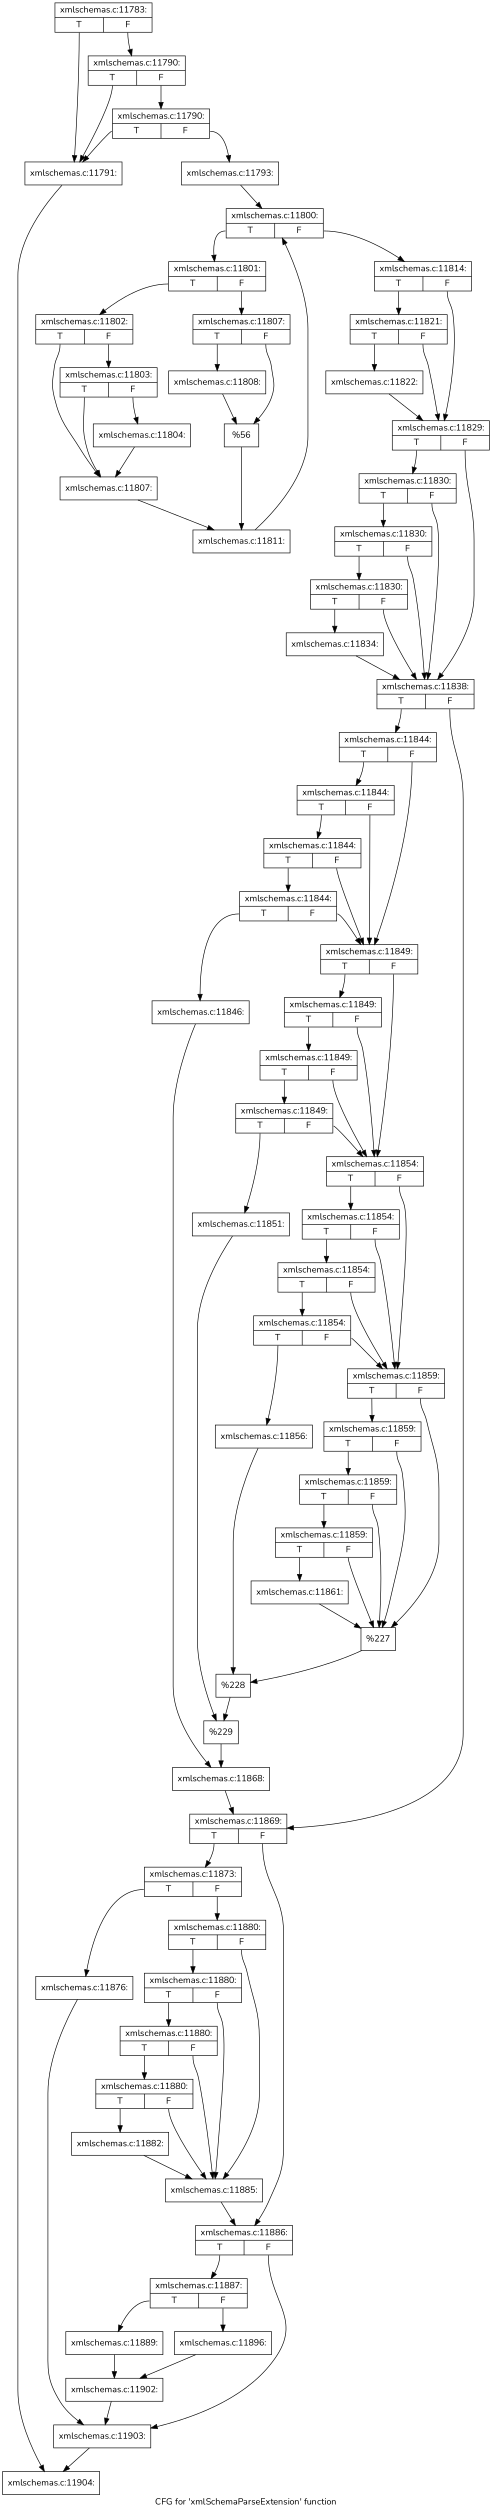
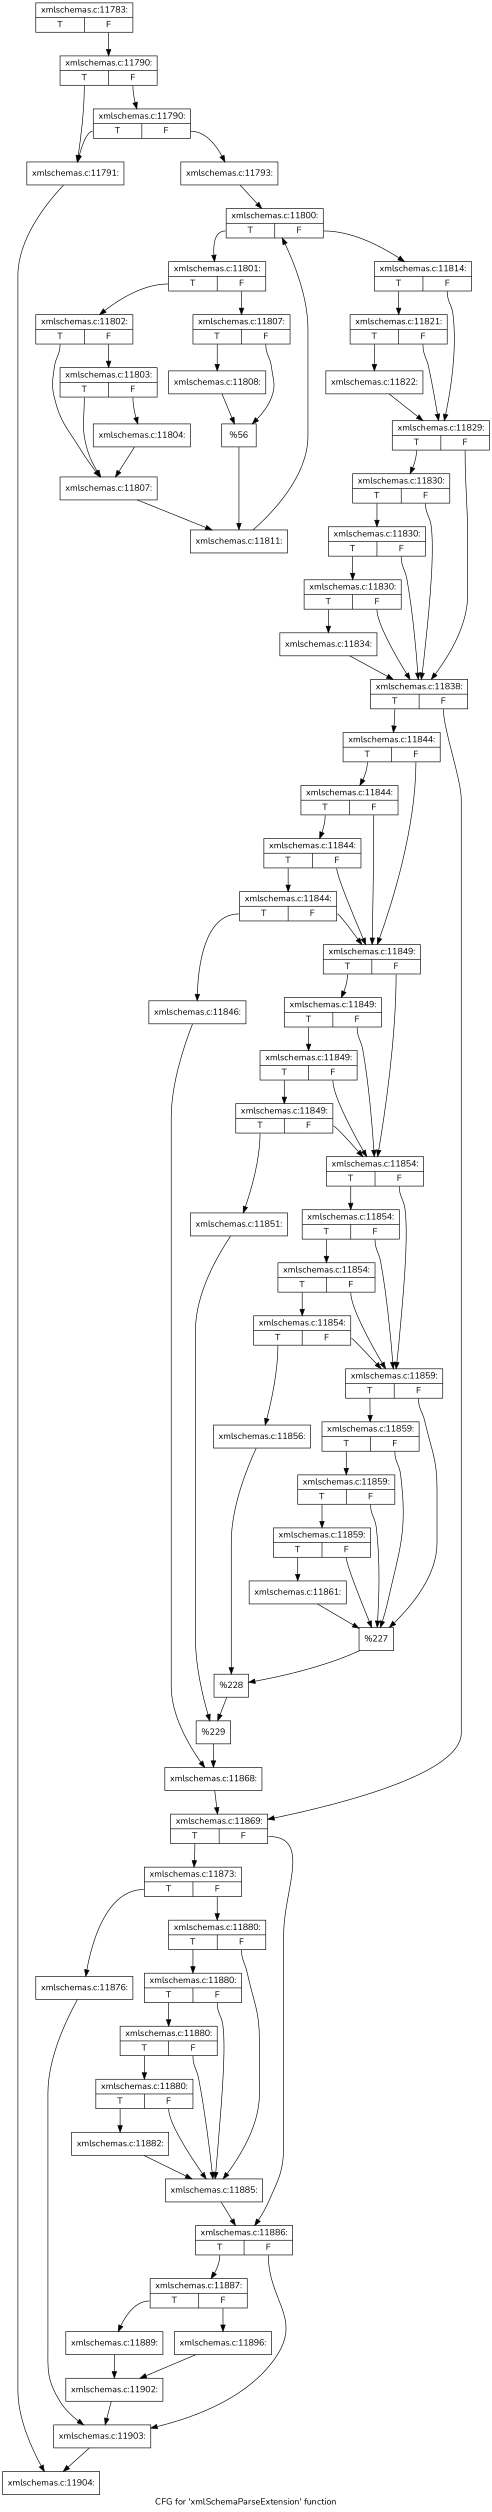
(78, 94) -> none
